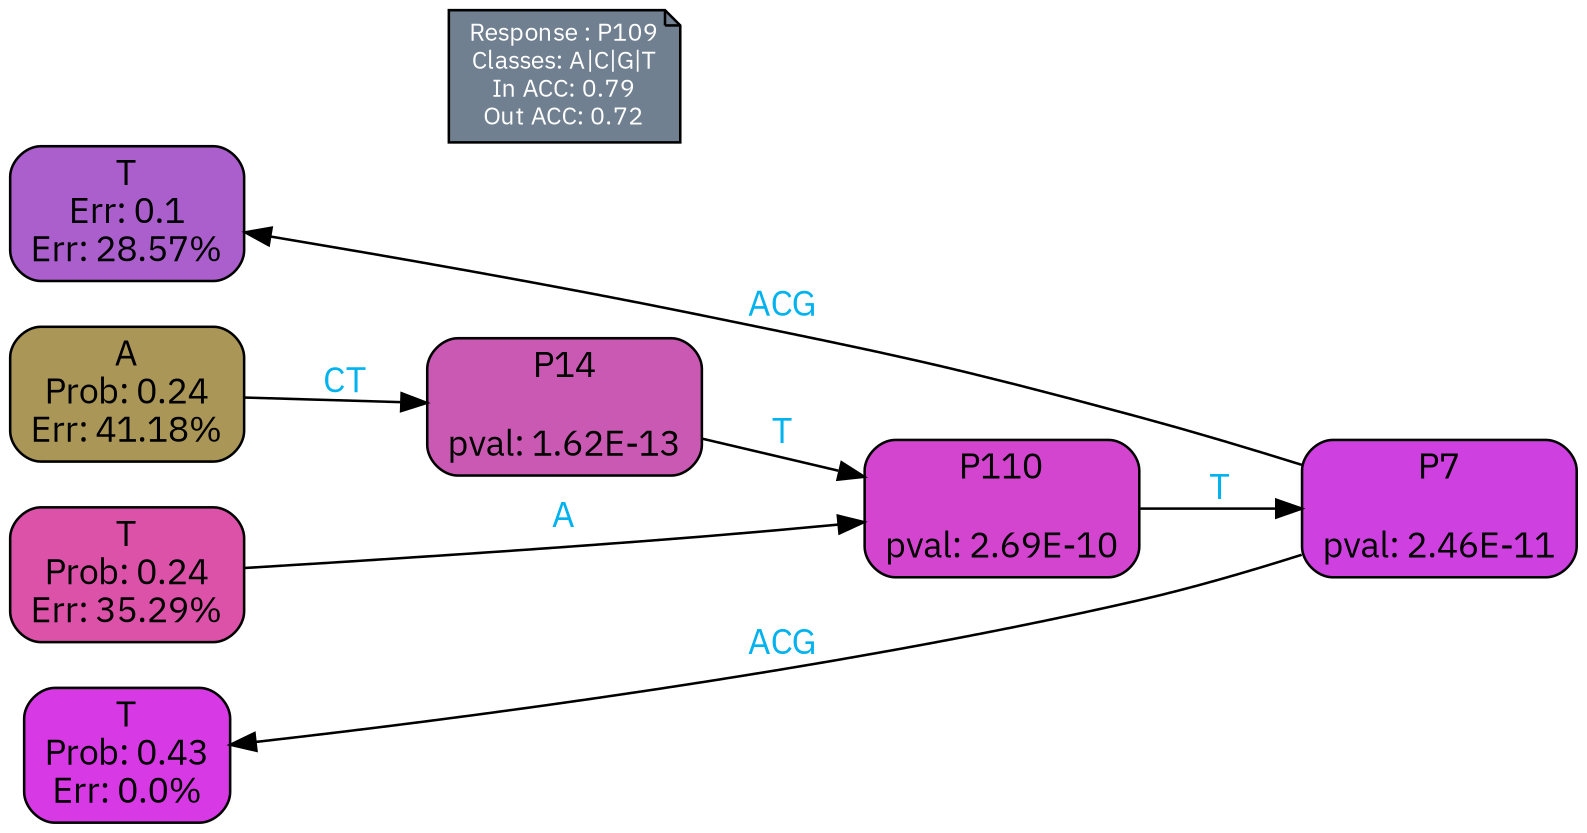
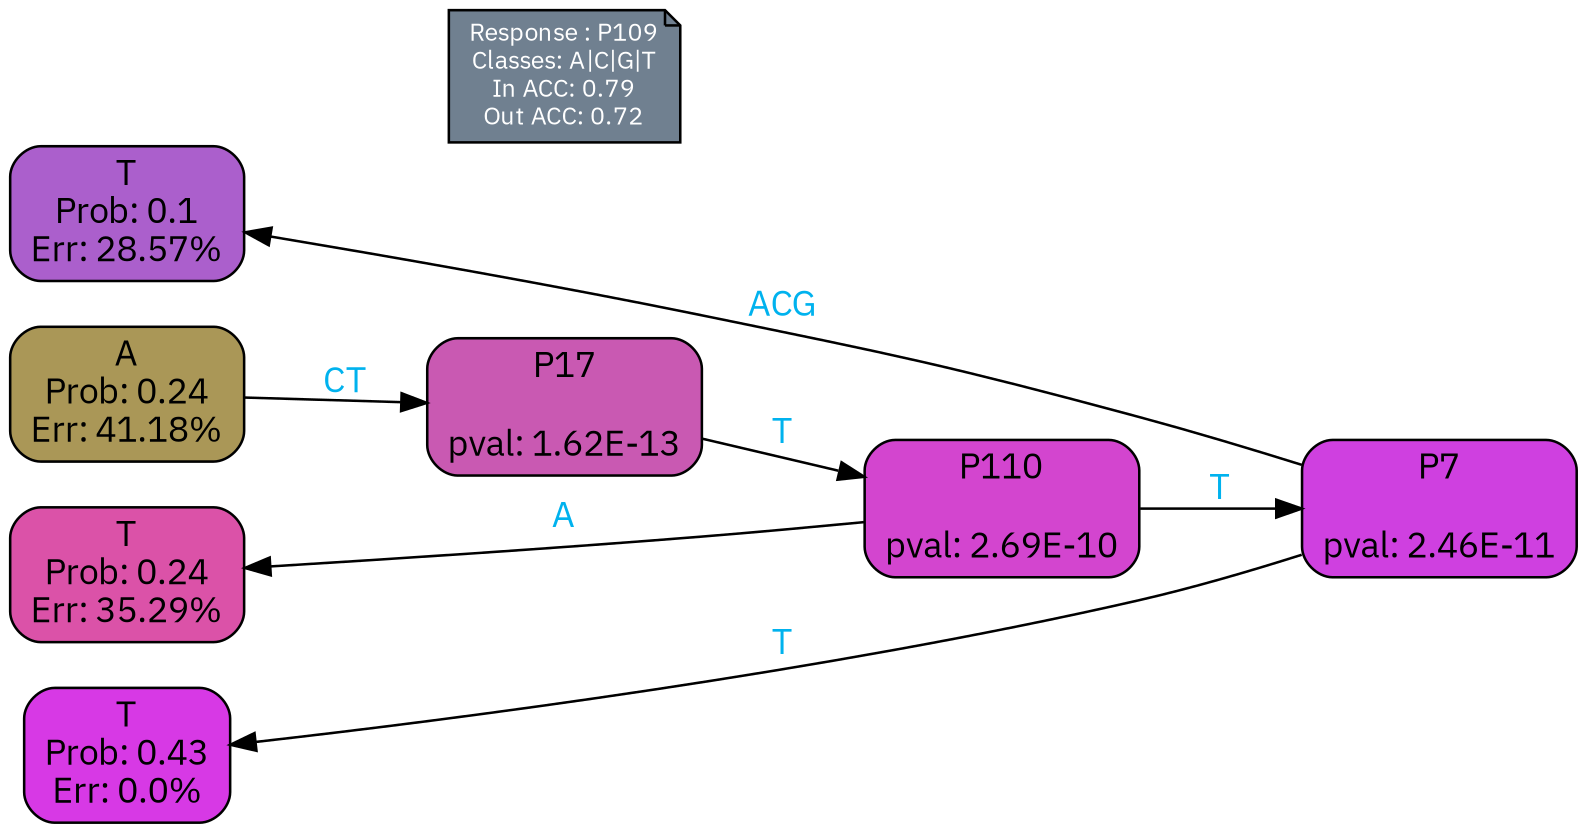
(127, 214) -> (127, 214)
(565, 407) -> (565, 407)
(542, 549) -> (568, 547)
(783, 645) -> (783, 645)
